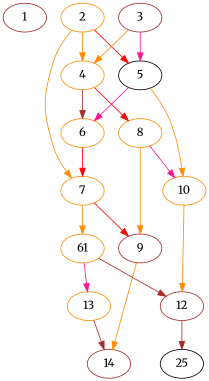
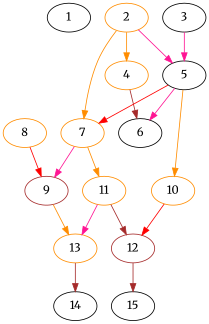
(25, 18) -> (69, 18)
(140, 18) -> (184, 18)
(108, 43) -> (153, 44)
(115, 43) -> none
(108, 101) -> none
(83, 133) -> (140, 133)
(83, 158) -> (139, 101)
(160, 159) -> none
(140, 187) -> (34, 158)
(108, 217) -> (67, 158)
(183, 244) -> (155, 216)
(83, 248) -> (104, 191)
(126, 302) -> (59, 216)
(109, 364) -> (75, 306)
(182, 364) -> (133, 306)
